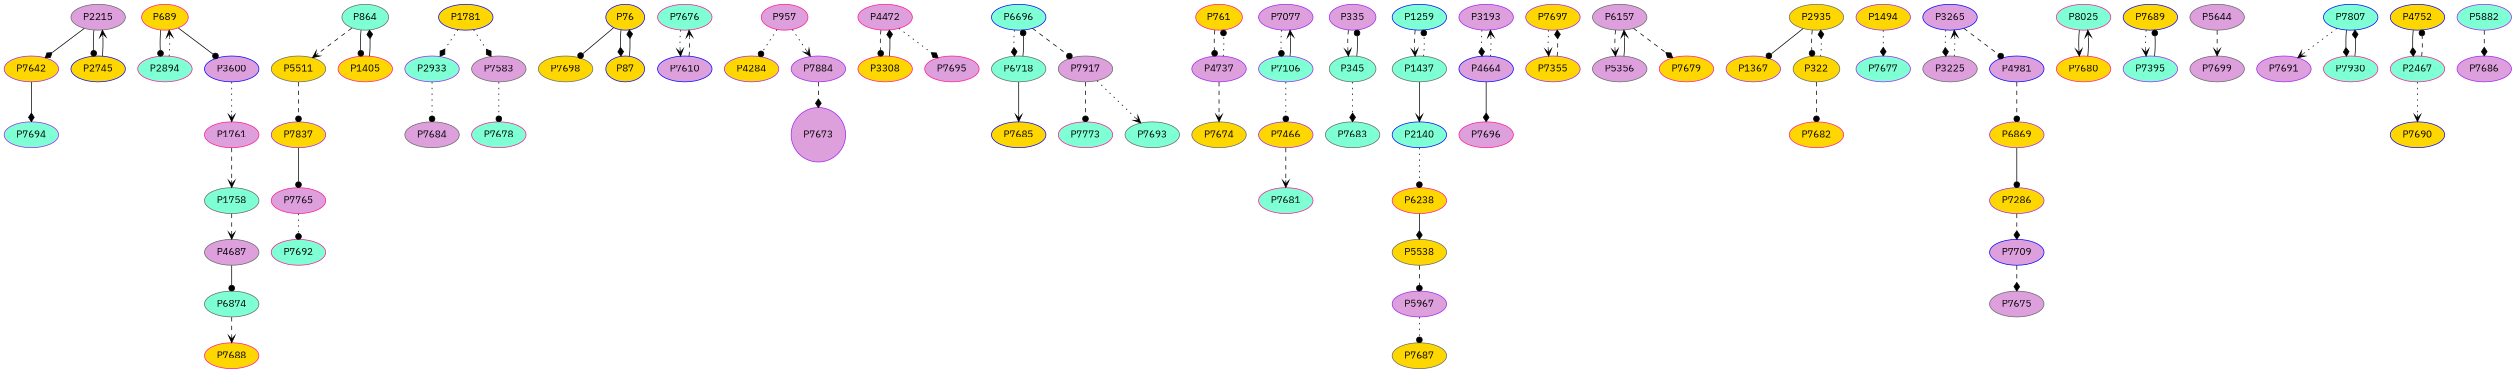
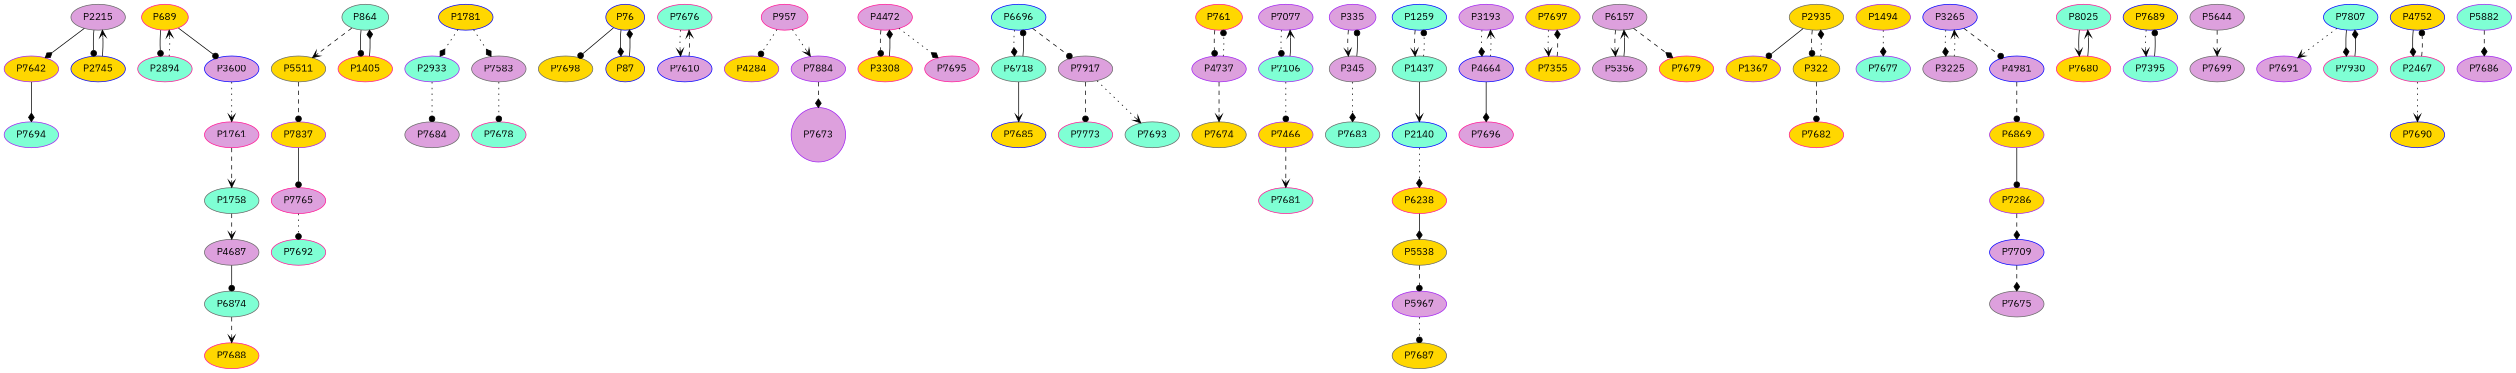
(1353, 69) -> (1353, 69)
(1419, 165) -> (1419, 163)
